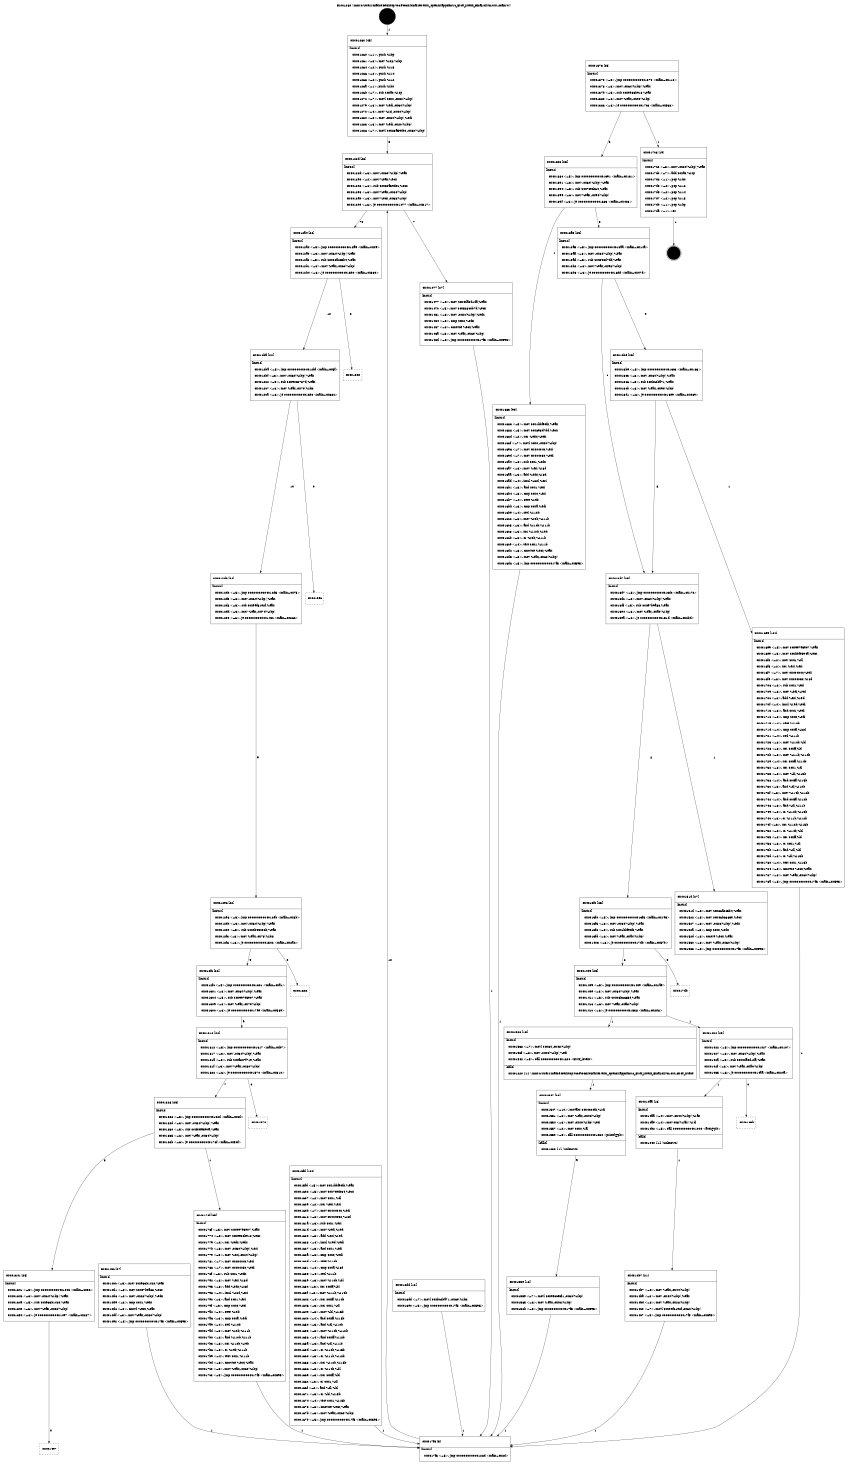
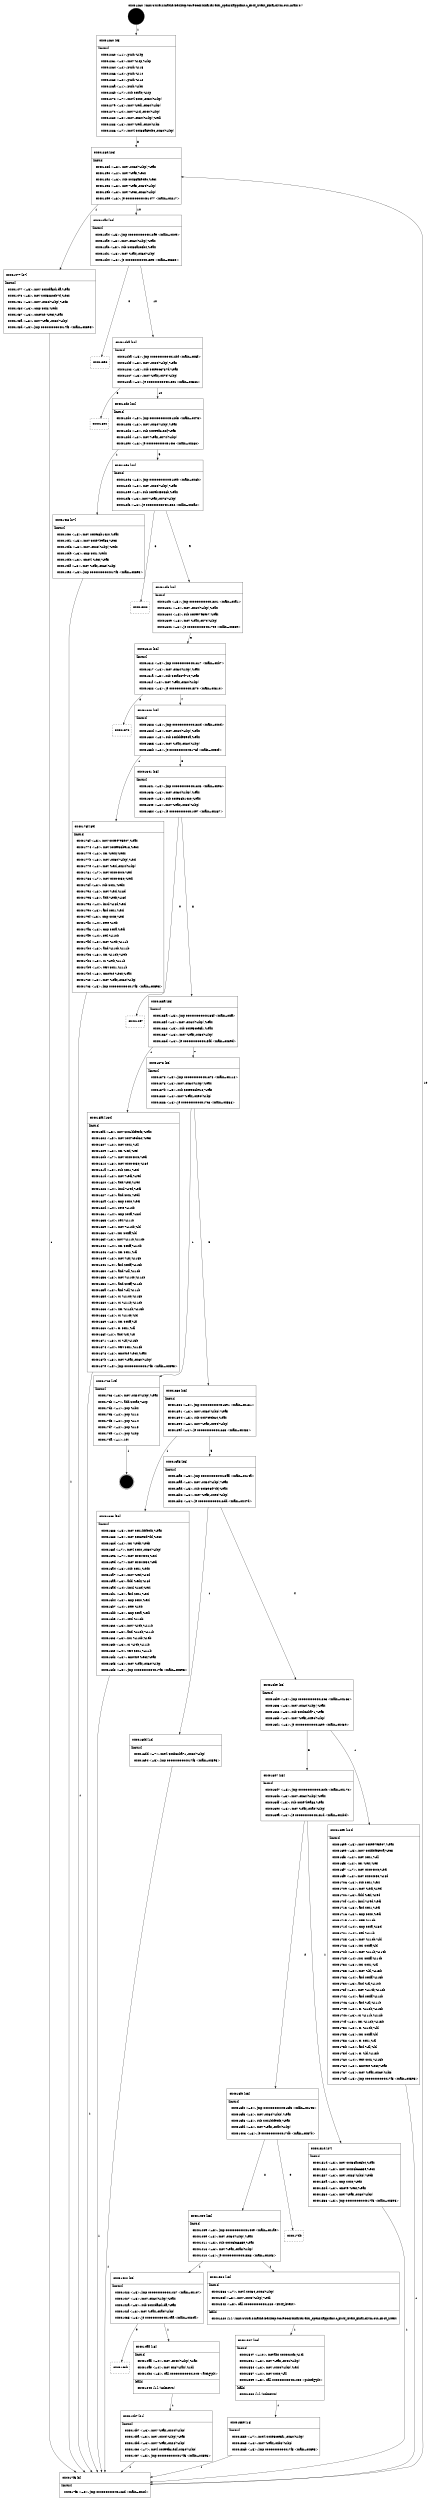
(361, 222) -> (139, 210)
(413, 222) -> (96, 210)
(609, 427) -> (198, 1620)
none -> (102, 479)
none -> (193, 1022)
(577, 1161) -> (278, 2406)
none -> (396, 2446)
